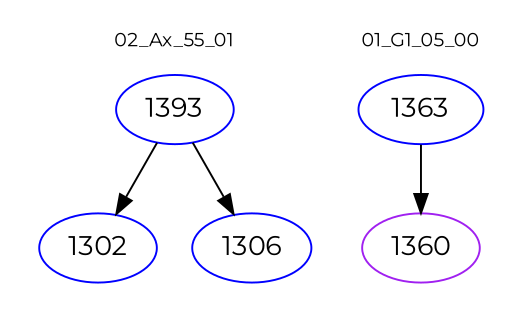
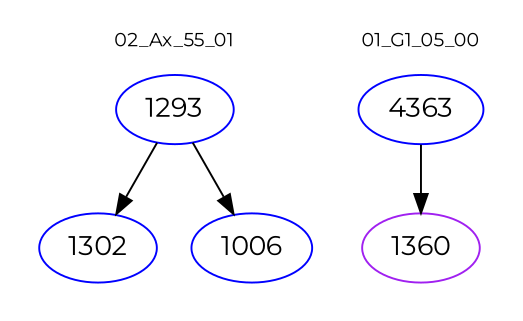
(175, 110) -> (175, 110)
(421, 110) -> (421, 110)
(252, 248) -> (252, 248)
